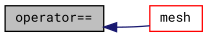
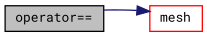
(133, 27) -> (120, 10)
